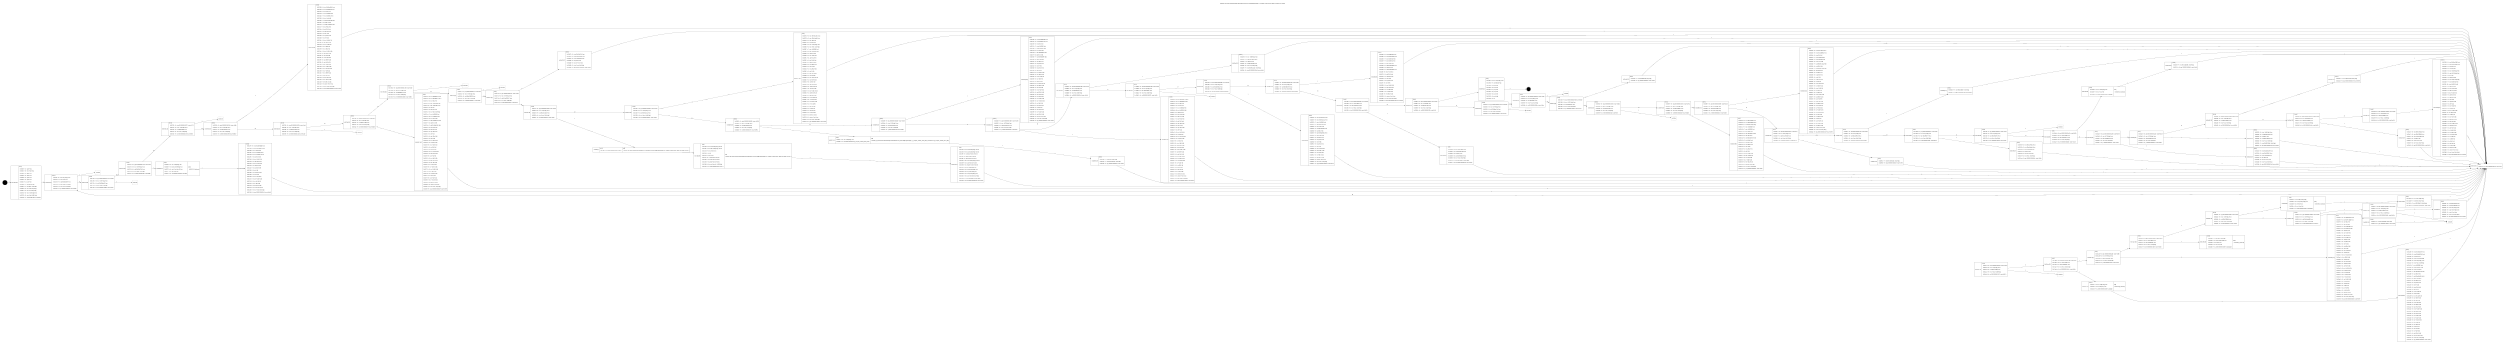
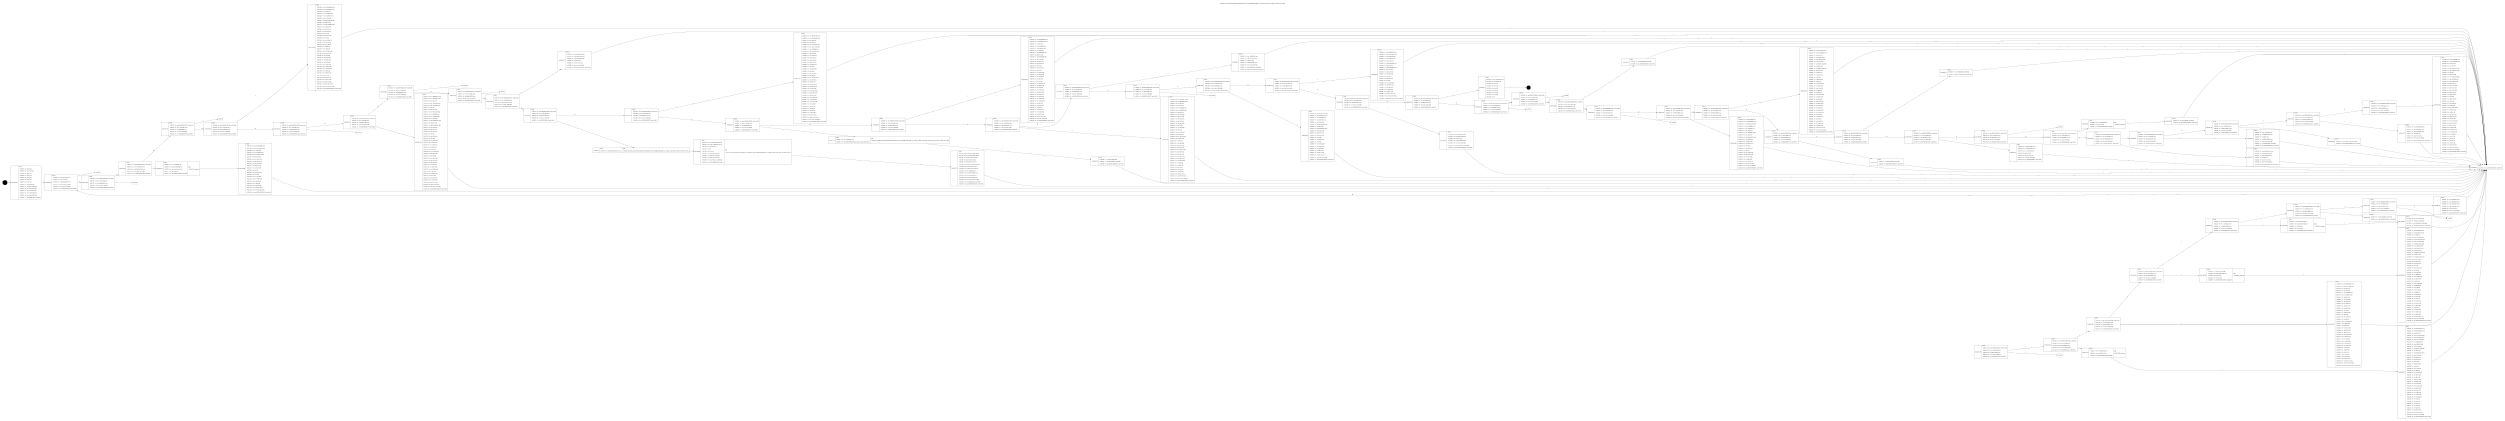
none -> (2414, 275)
